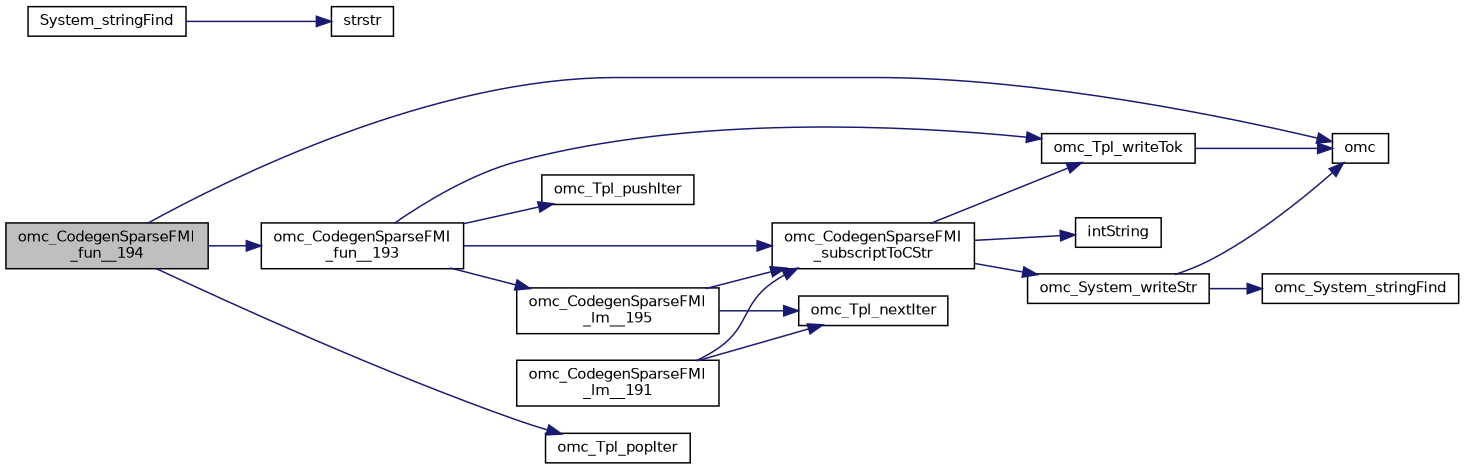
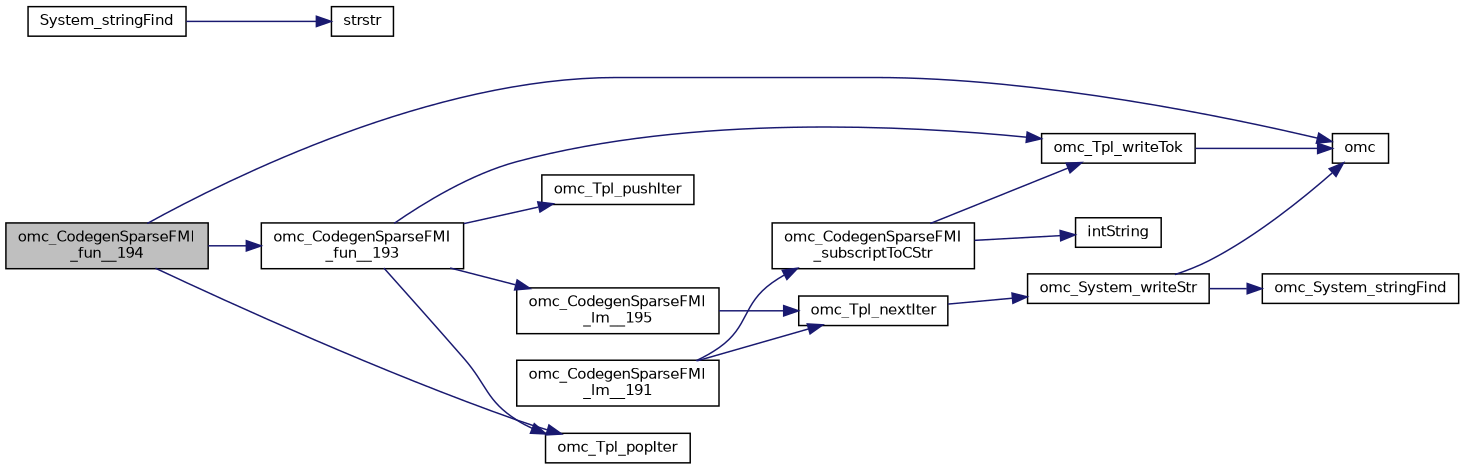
(610, 246) -> (457, 350)
(999, 268) -> (980, 301)
(738, 280) -> none
